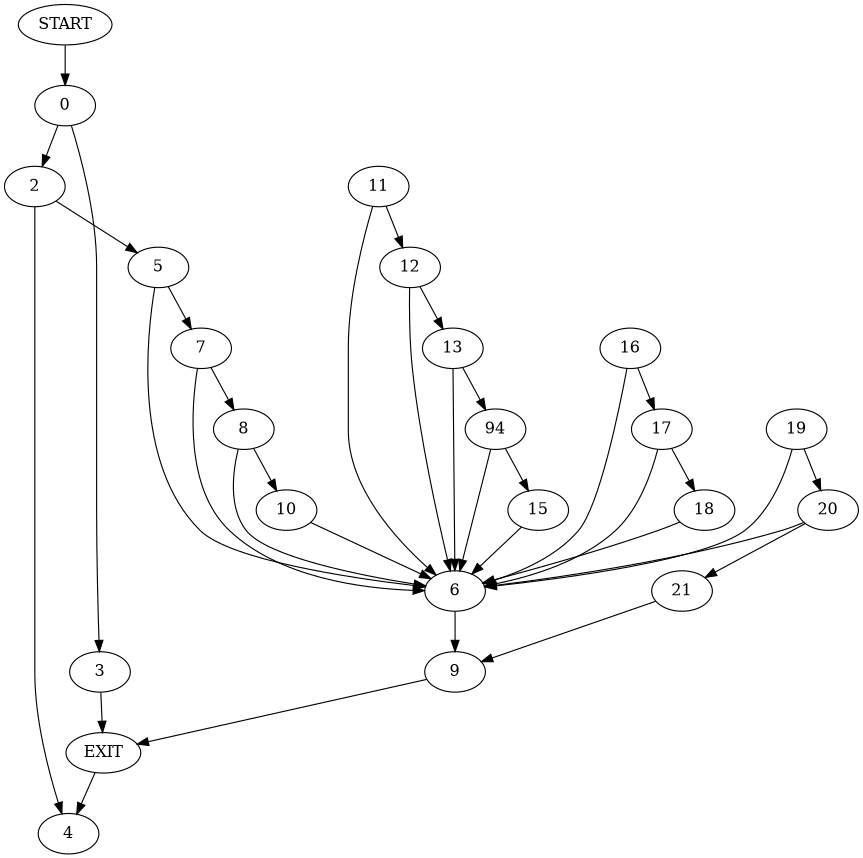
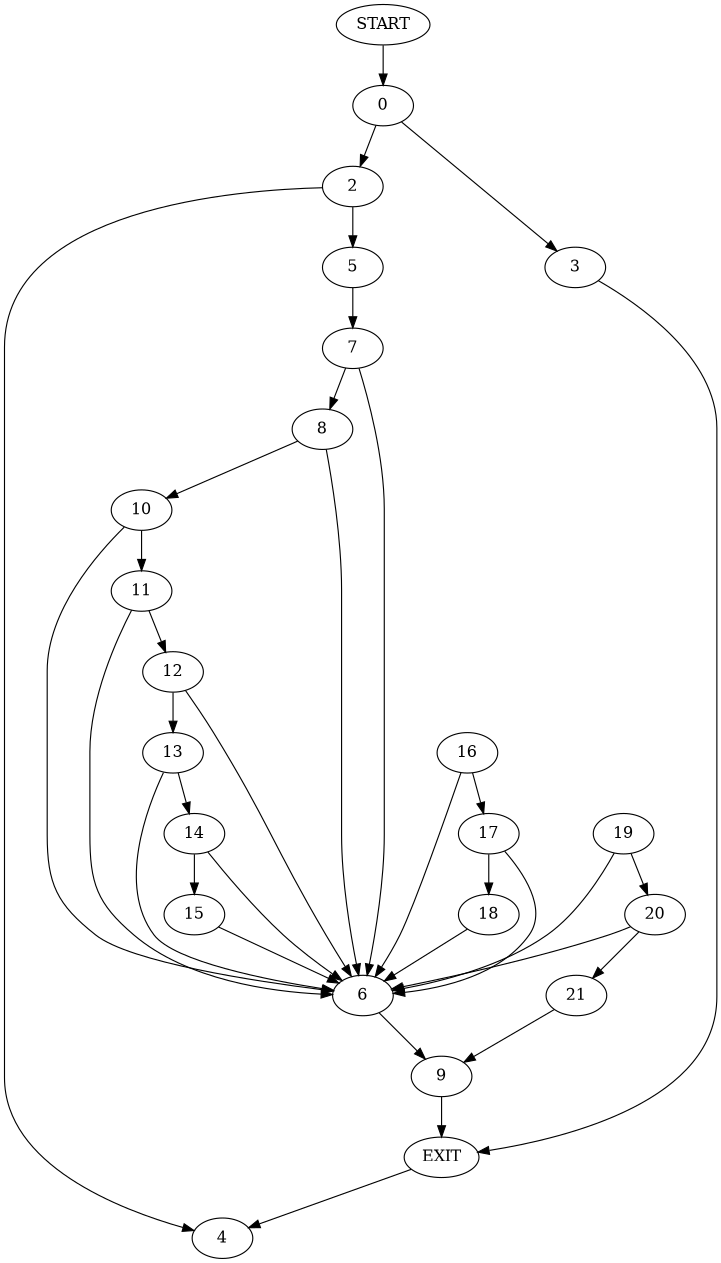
(496, 429) -> (194, 834)
(190, 518) -> none
none -> (142, 545)
